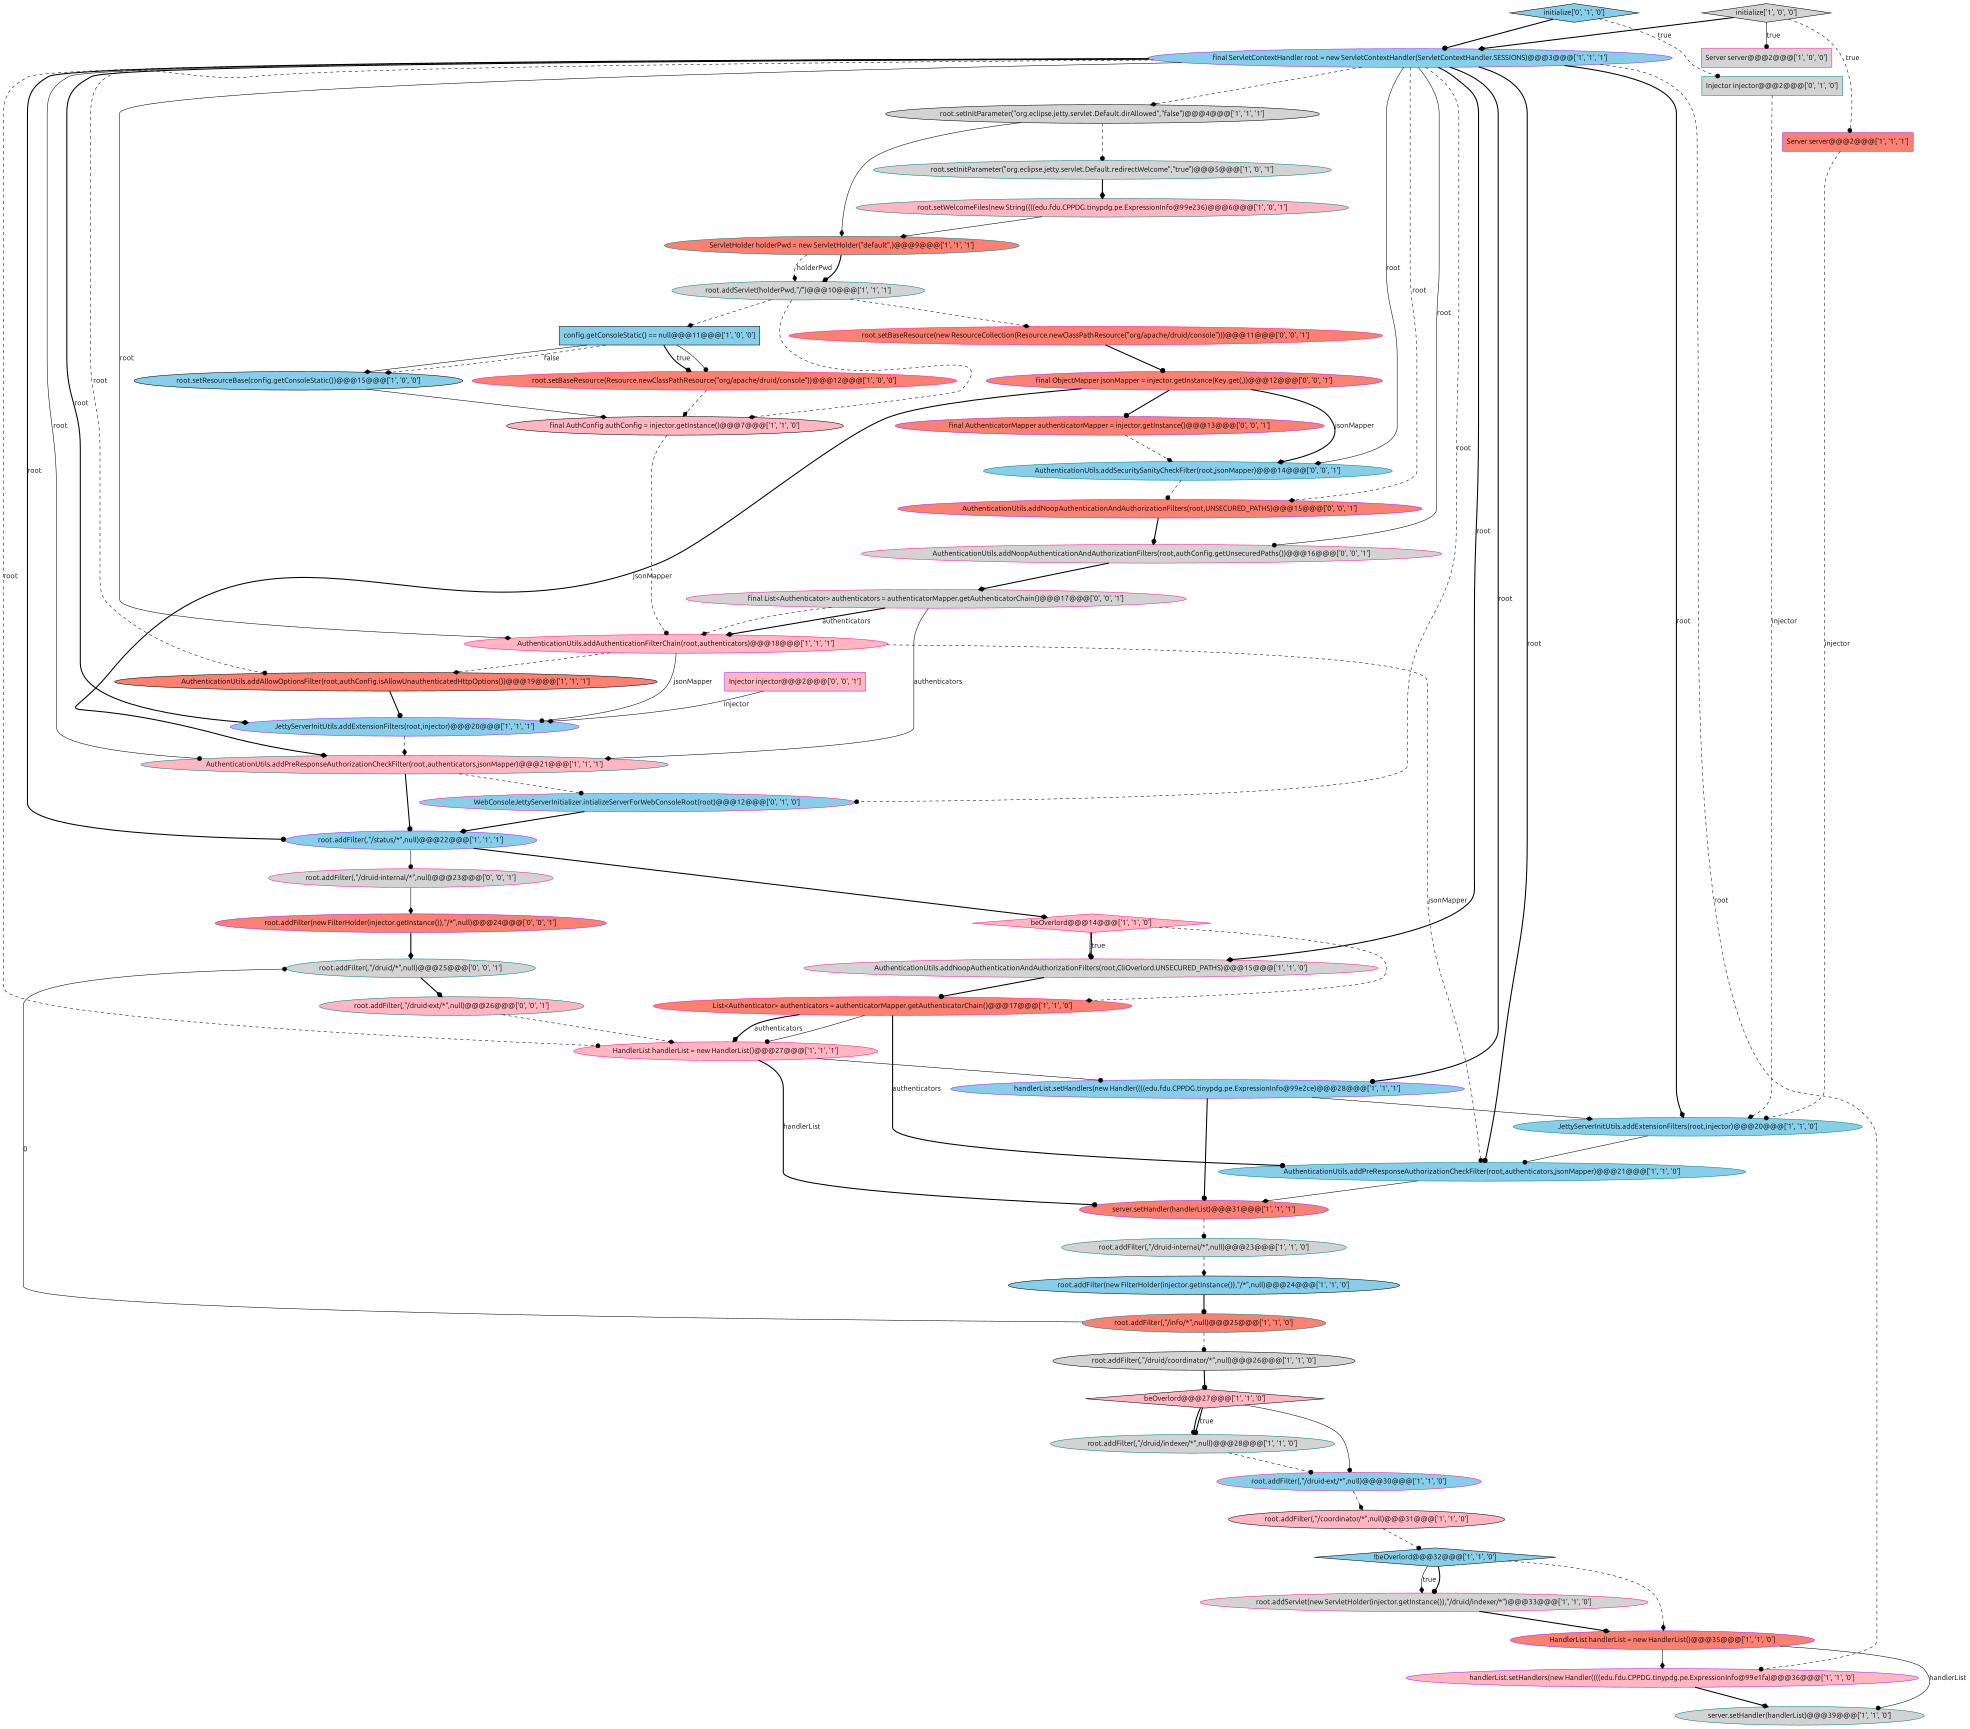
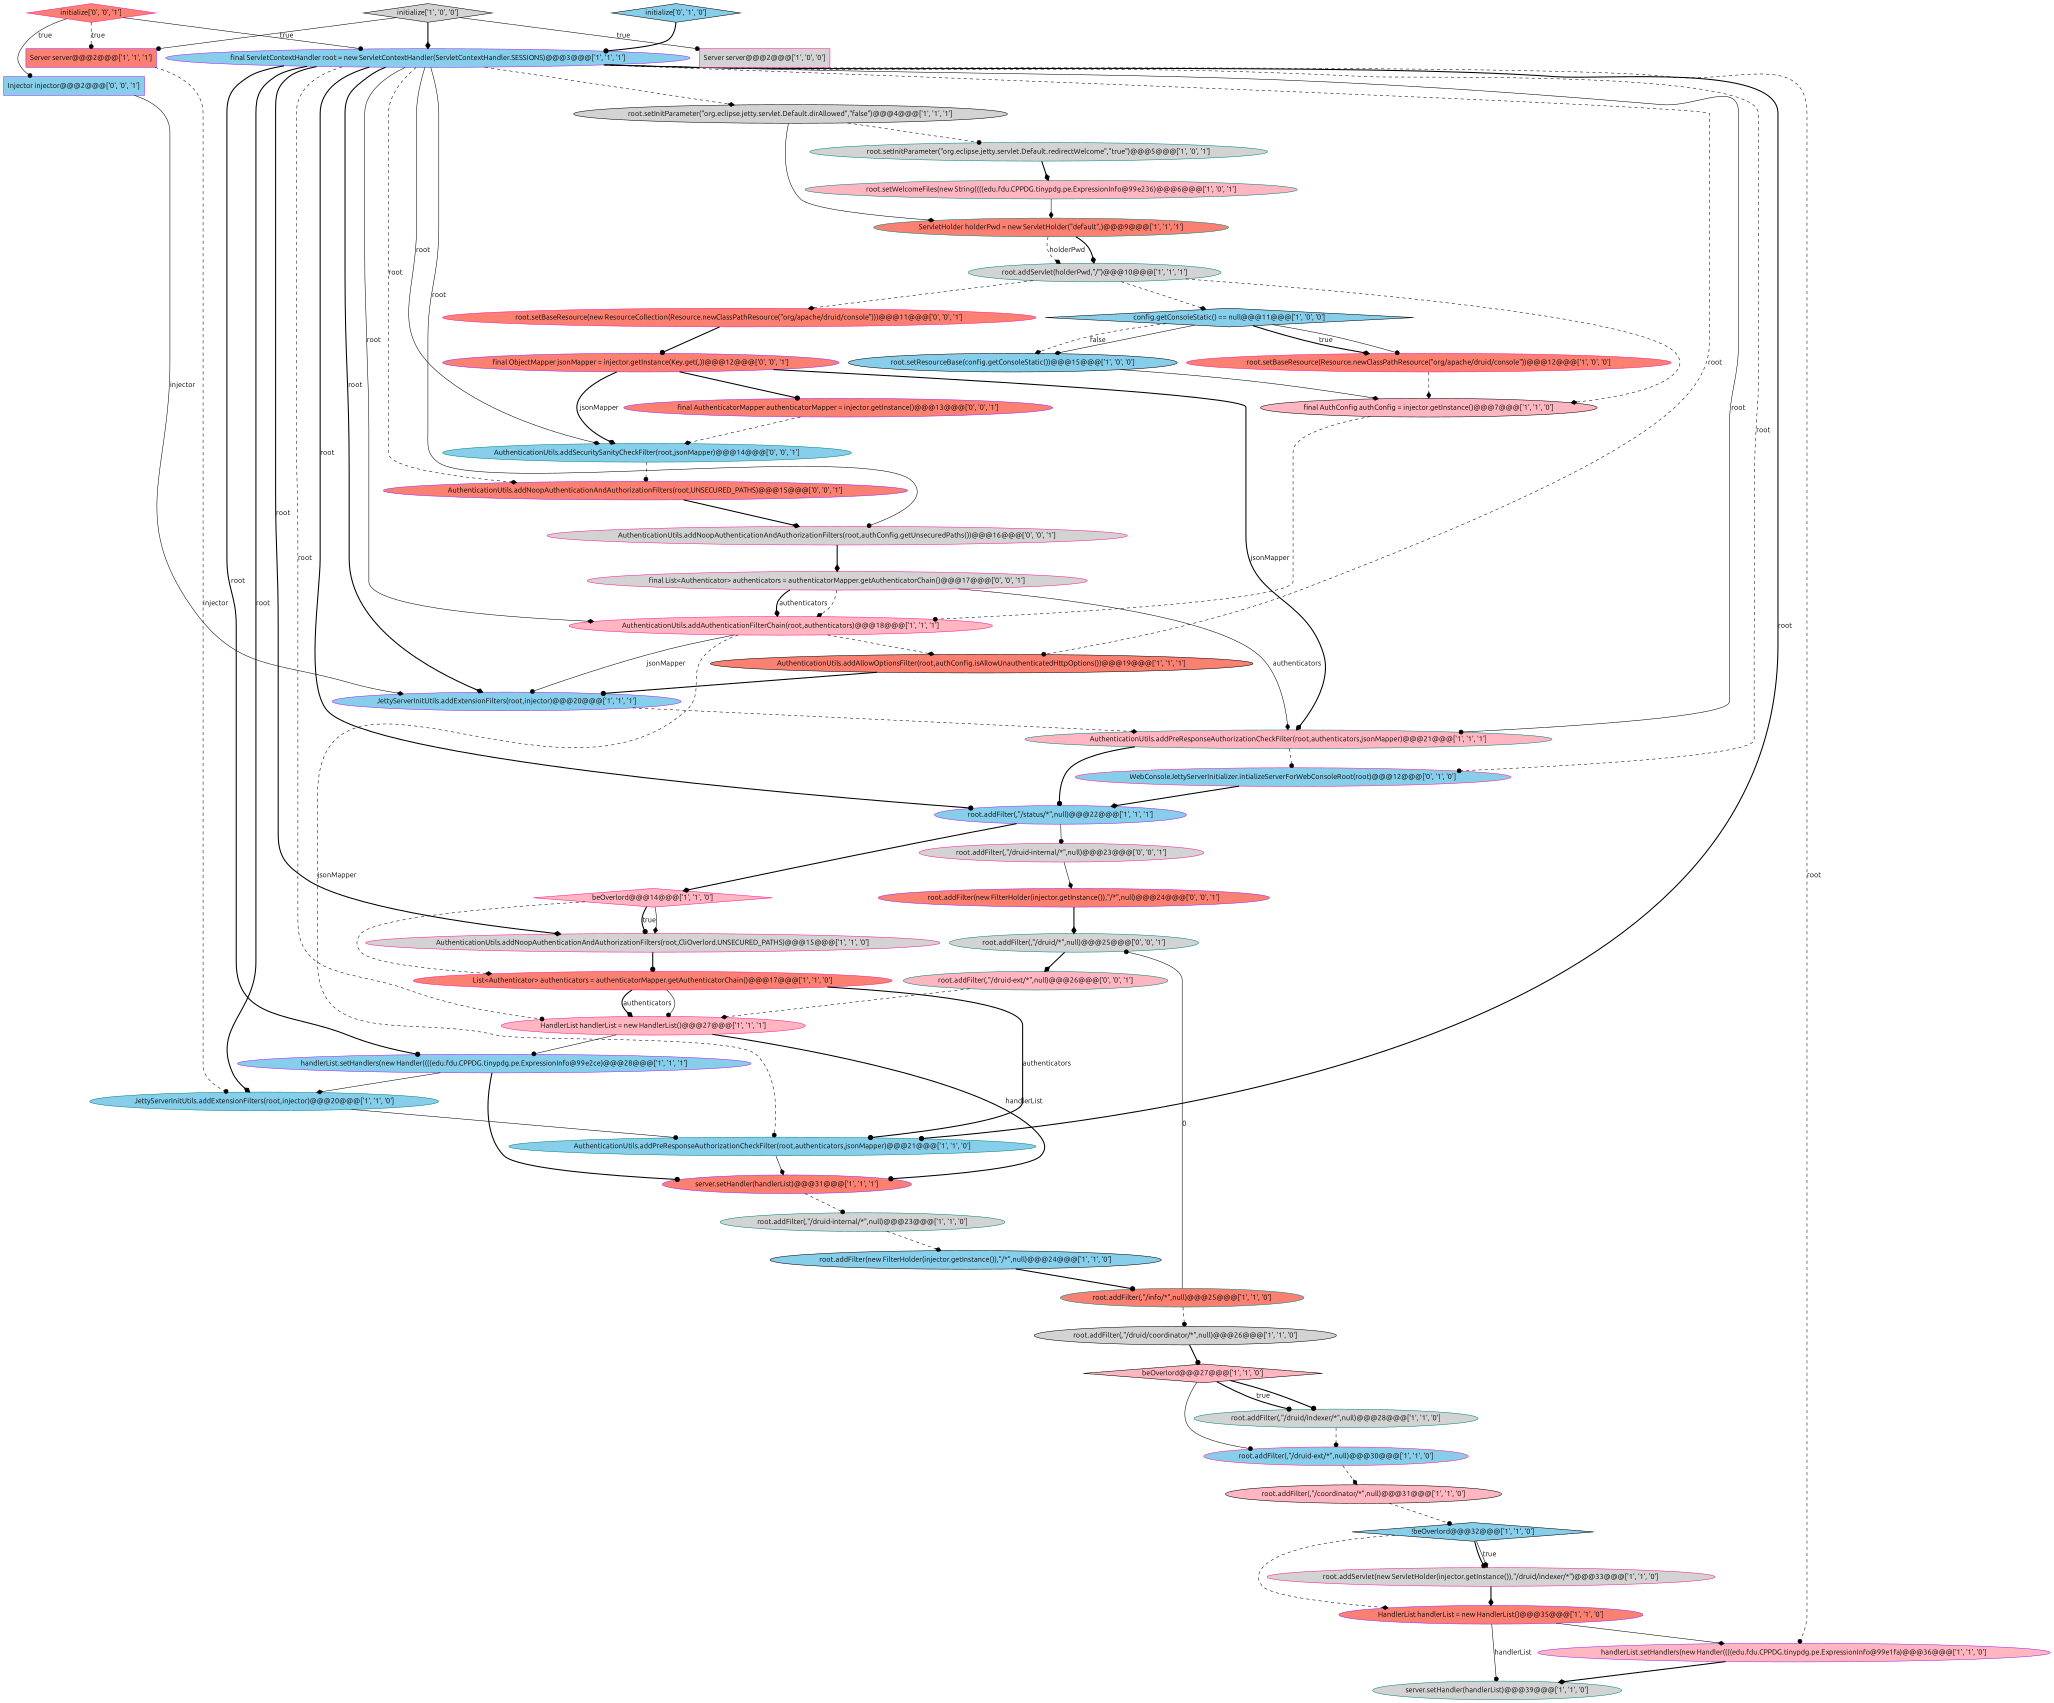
none -> (91, 13)
(1843, 60) -> (278, 33)
(1772, 86) -> none
(659, 336) -> (1229, 318)
(795, 682) -> (74, 86)
